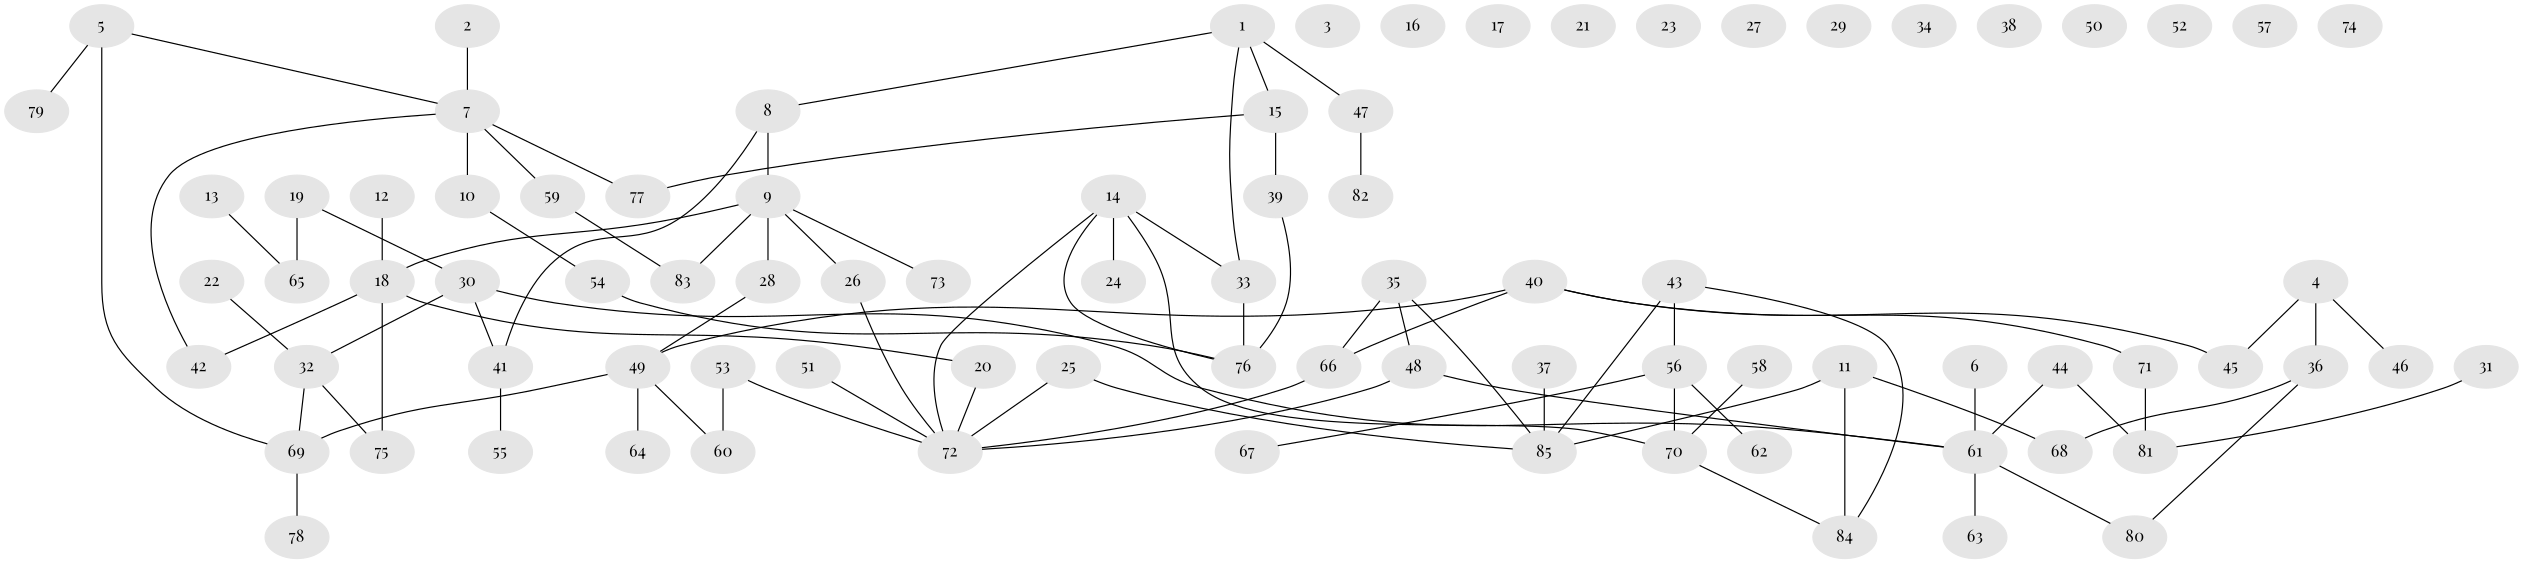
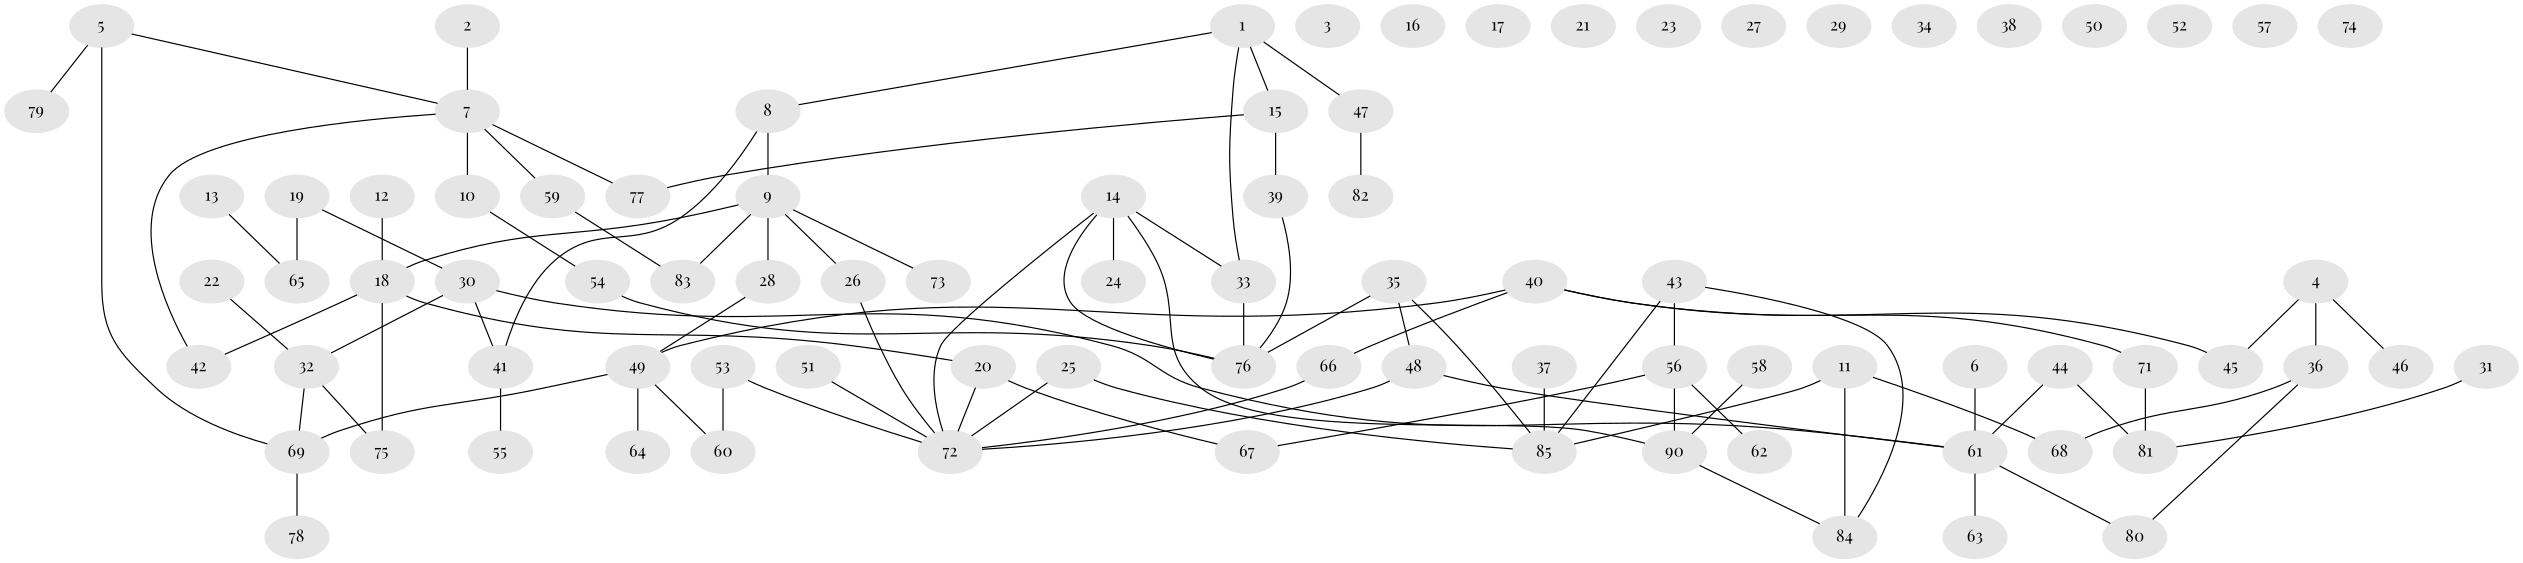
(1361, 324) -> (1319, 324)
none -> (1112, 416)
(1674, 452) -> (1674, 452)
